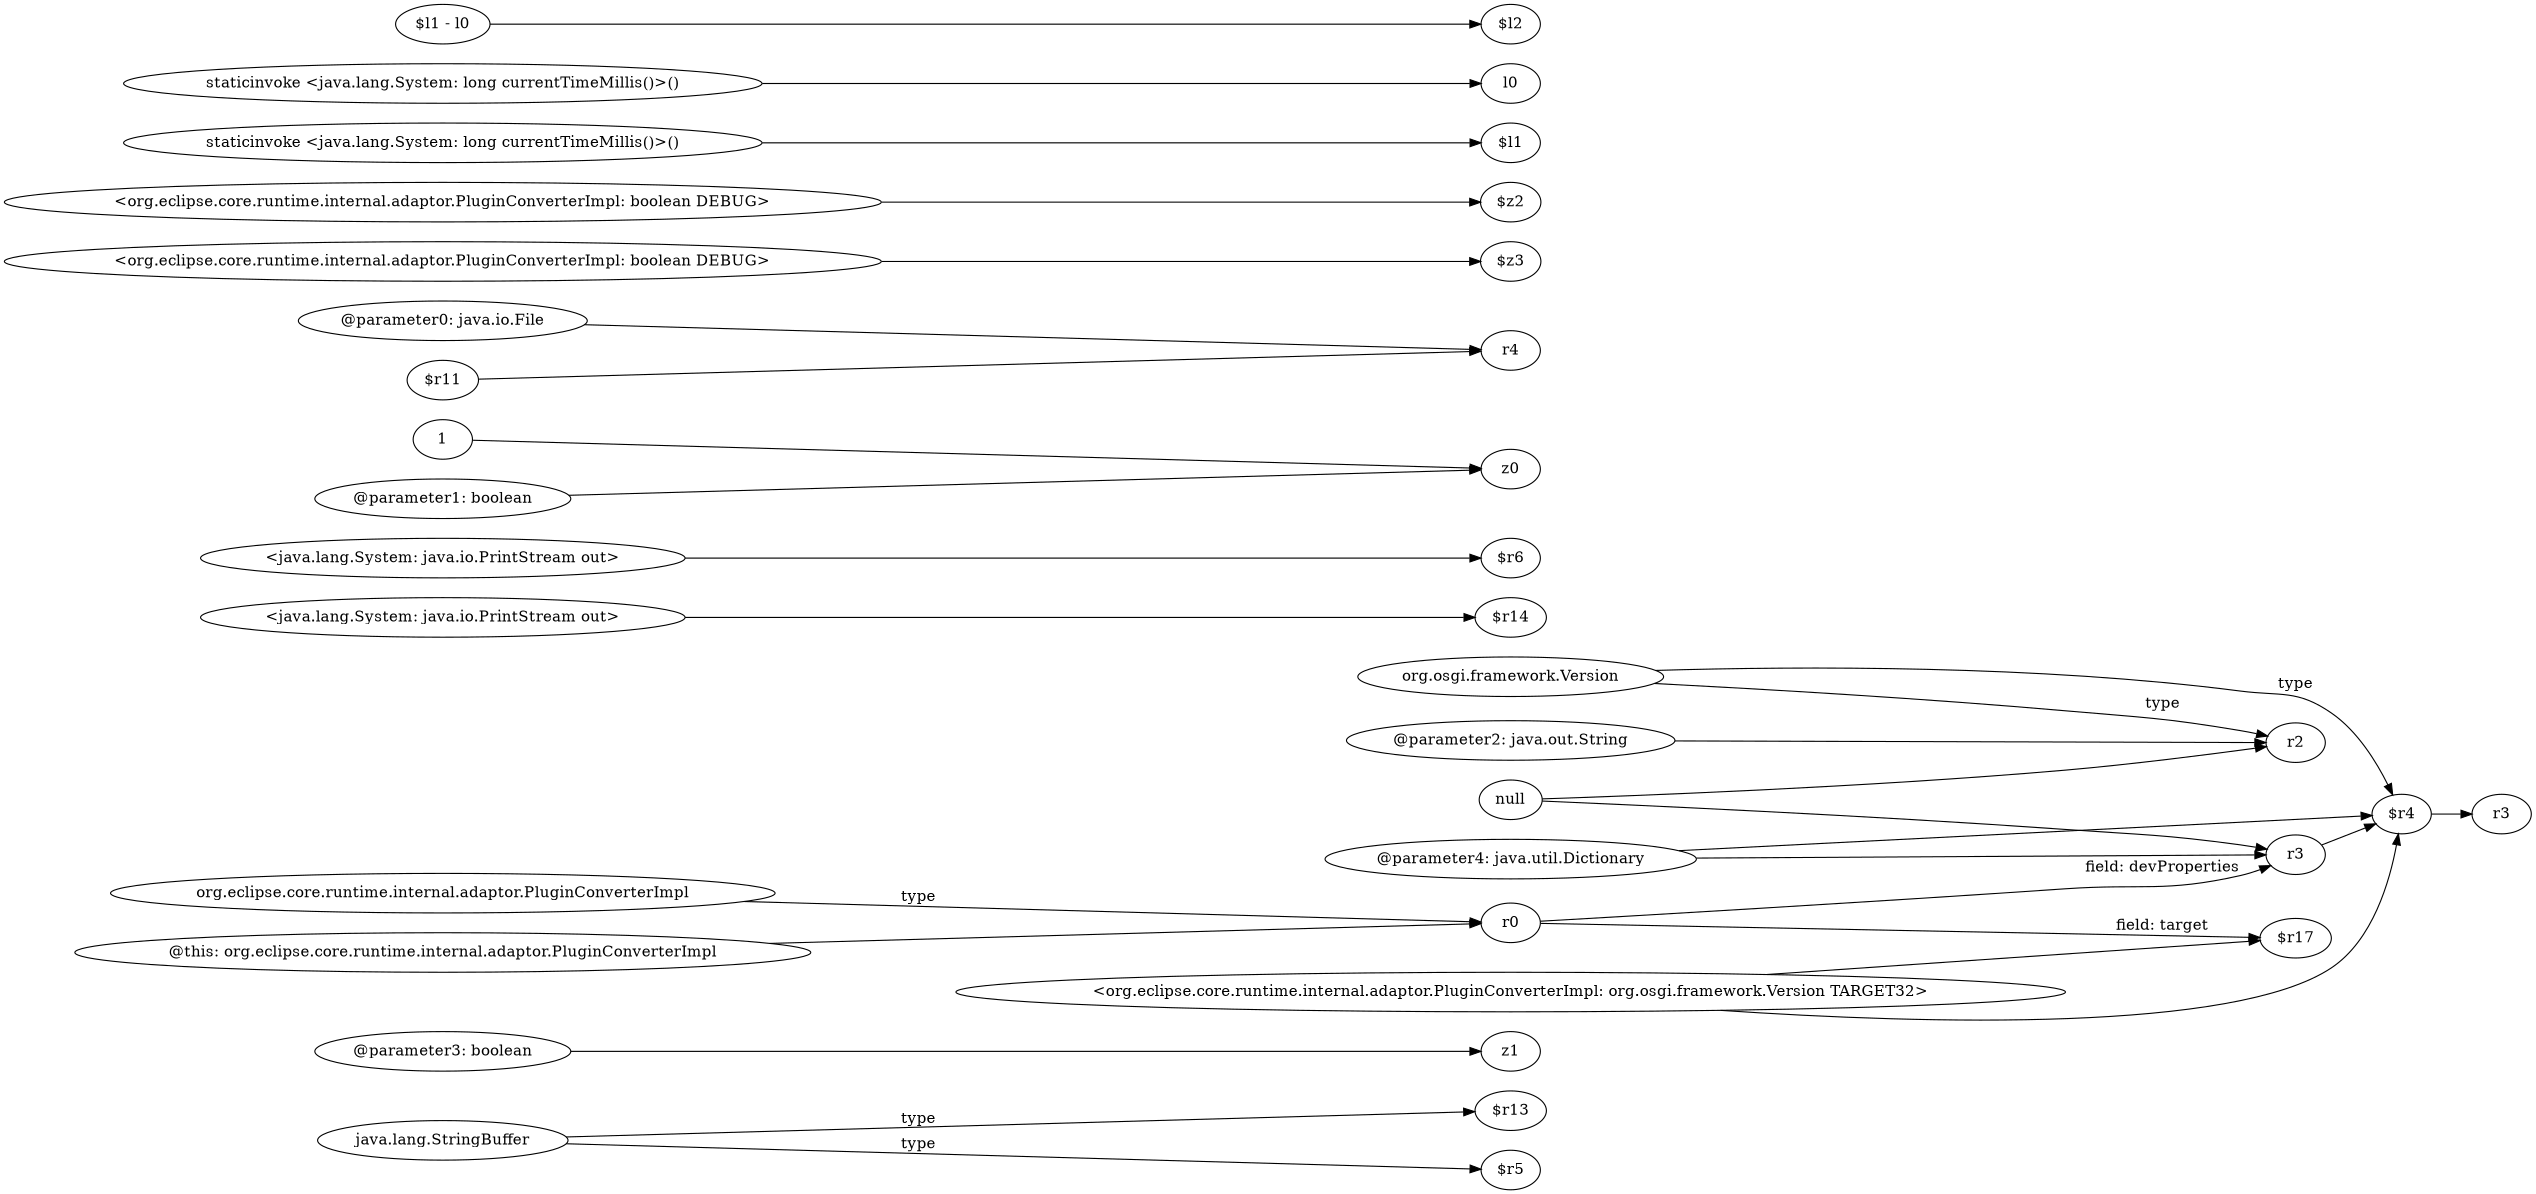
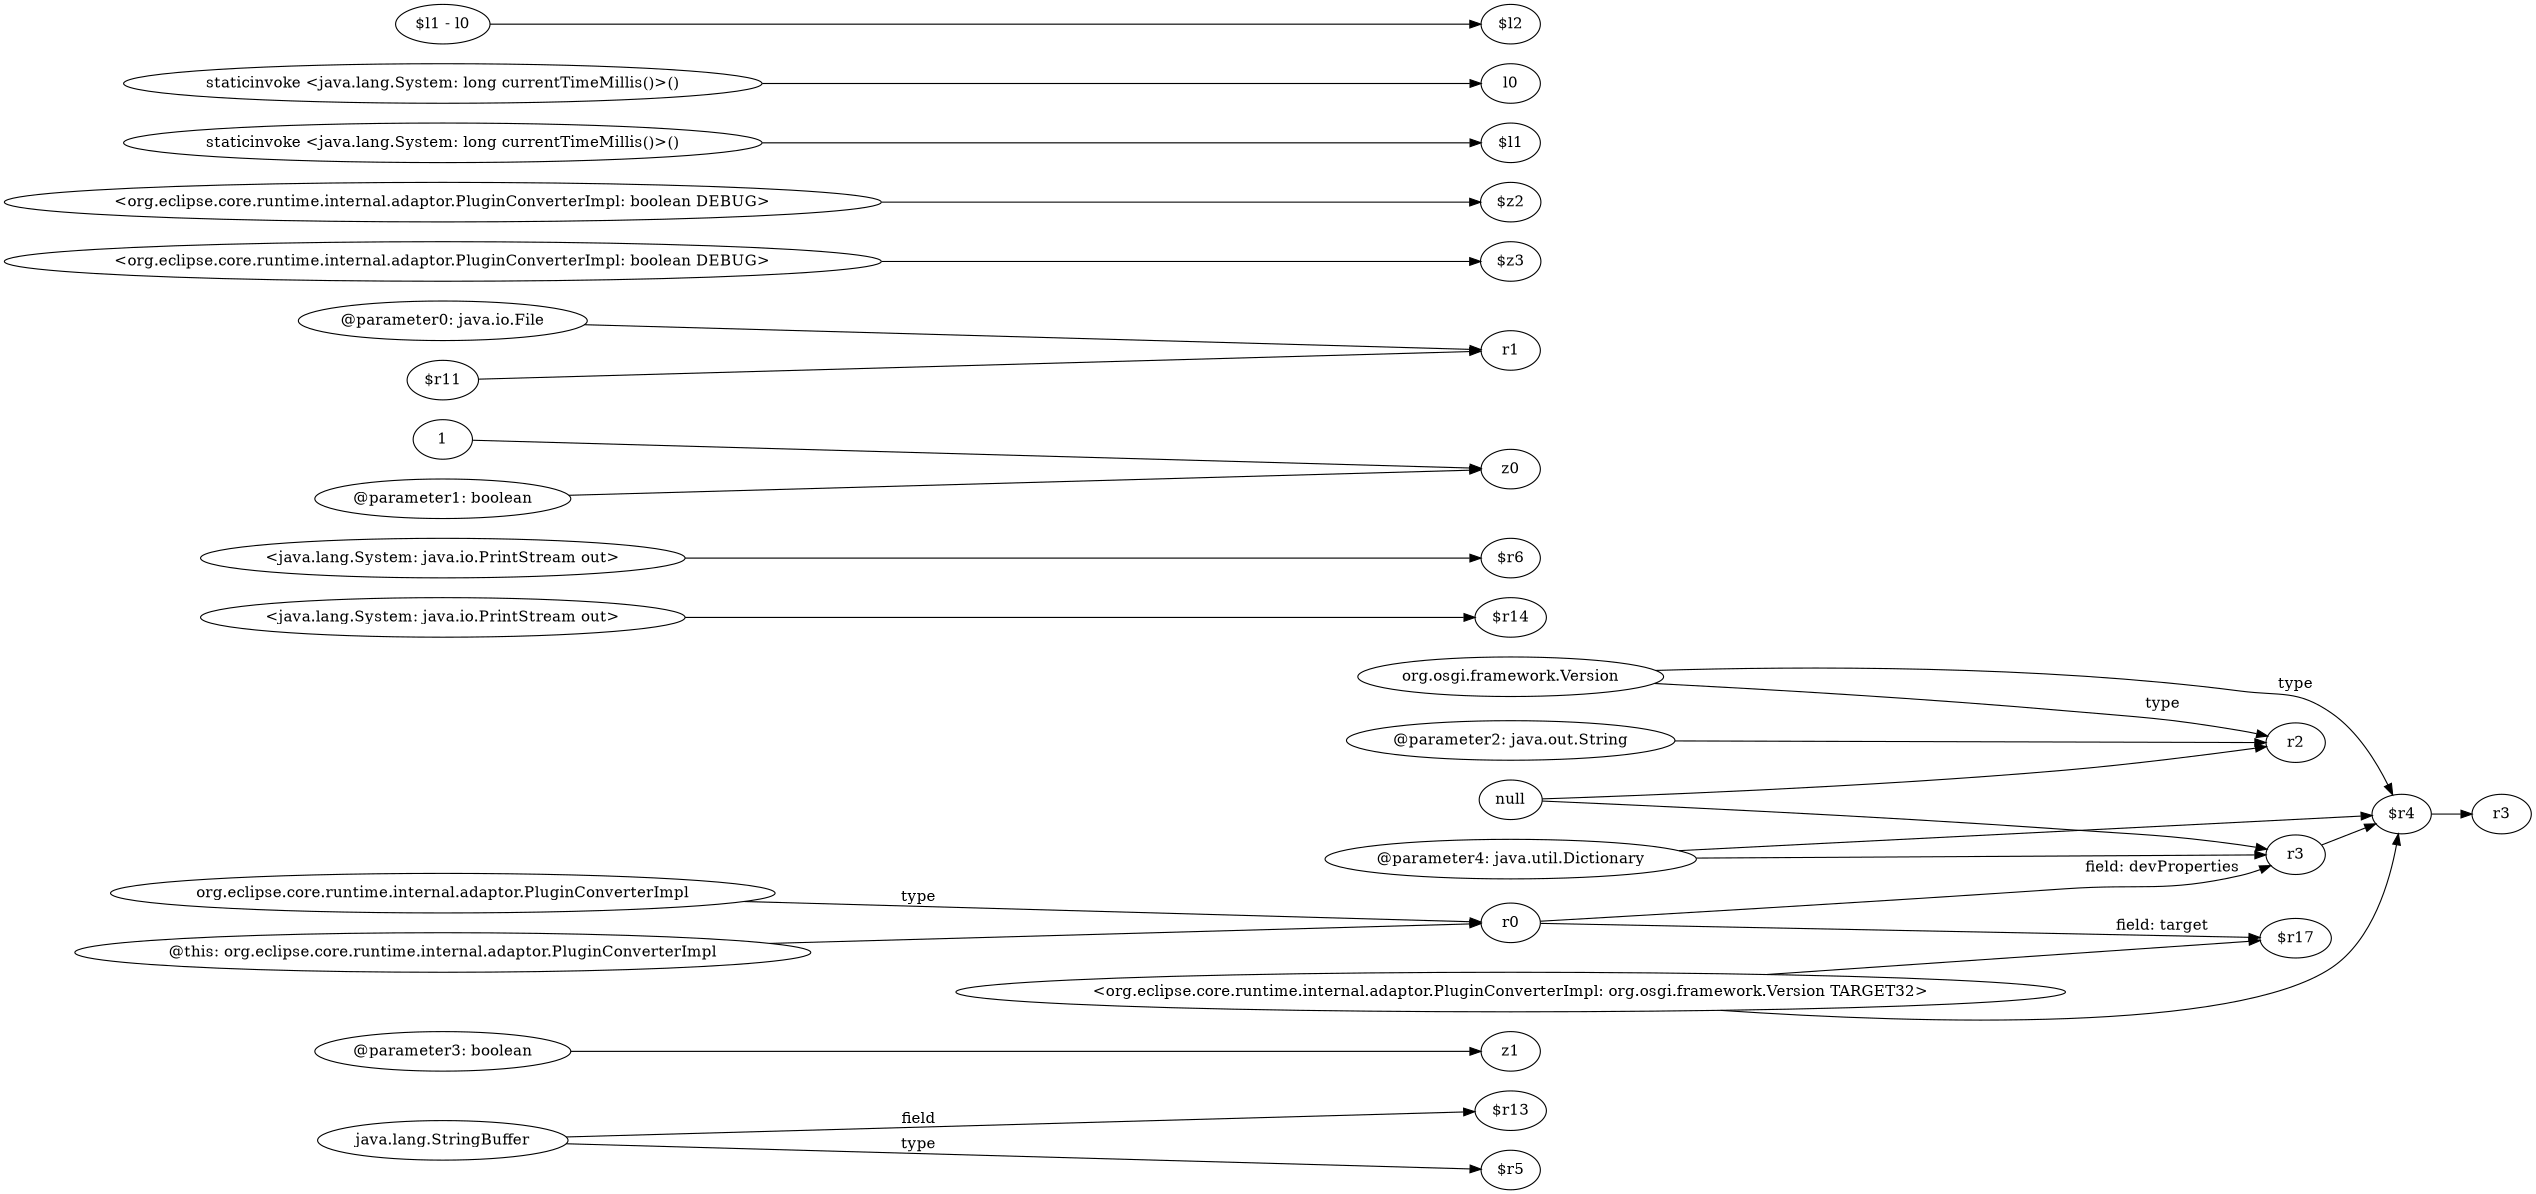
(1511, 350) -> (1511, 350)
(919, 1119) -> (919, 1119)
